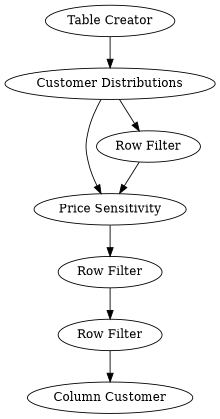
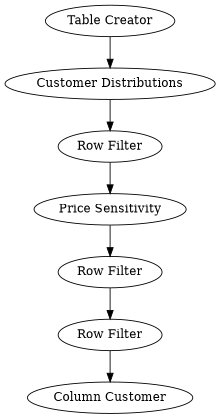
(86, 142) -> none
